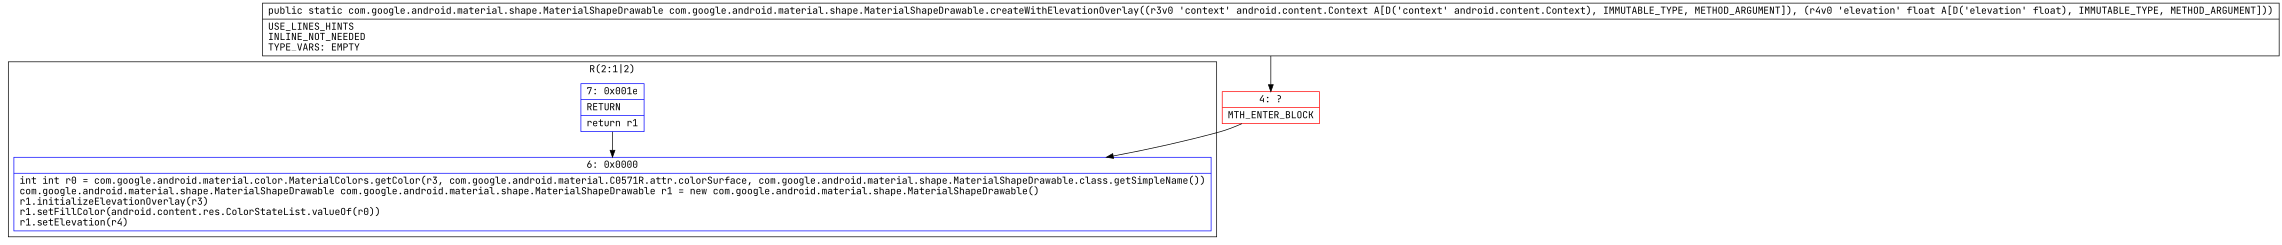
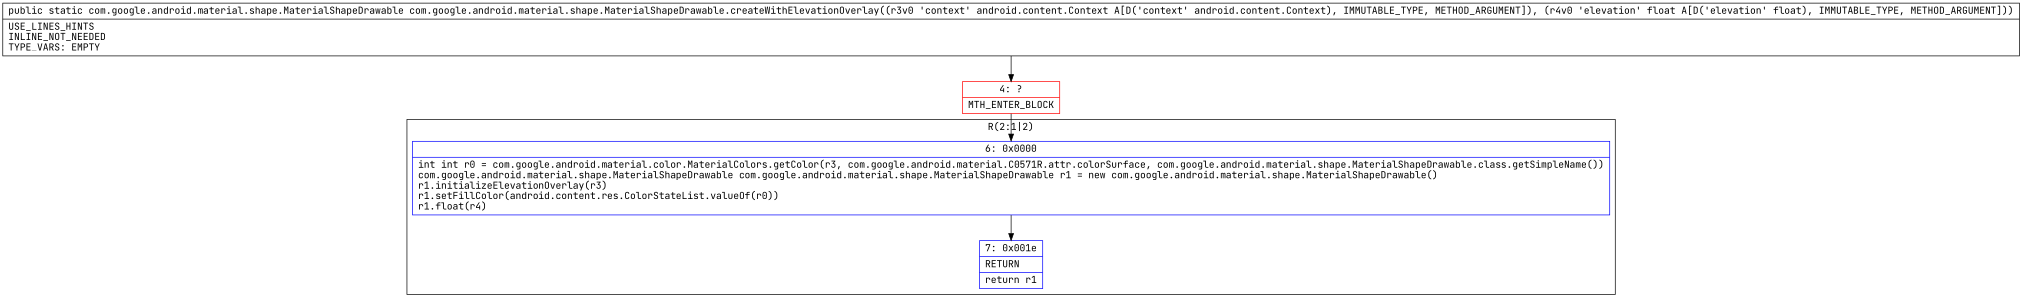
(612, 141) -> (1011, 224)
(74, 223) -> (453, 207)
